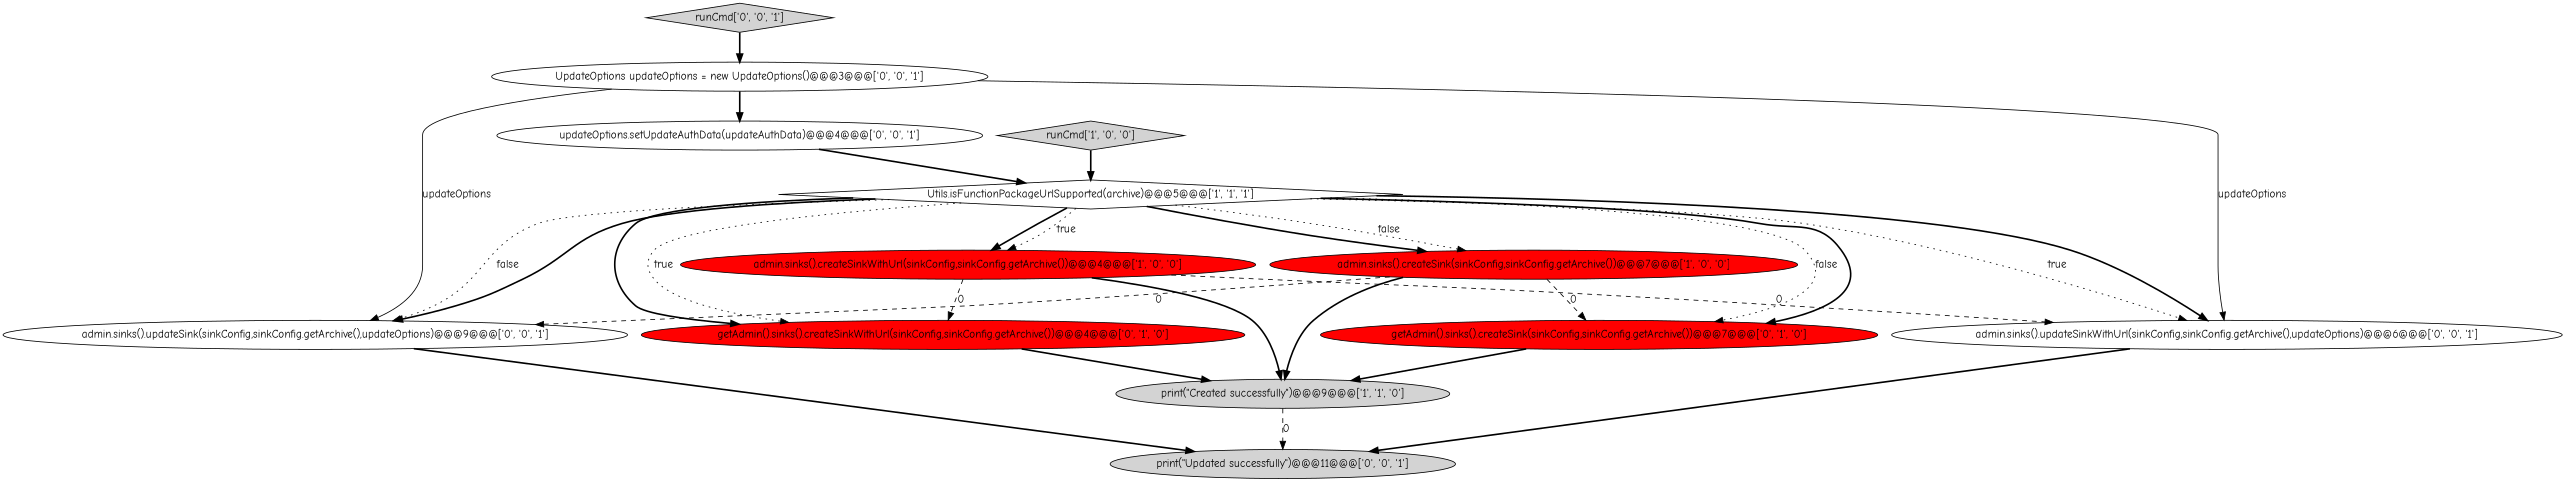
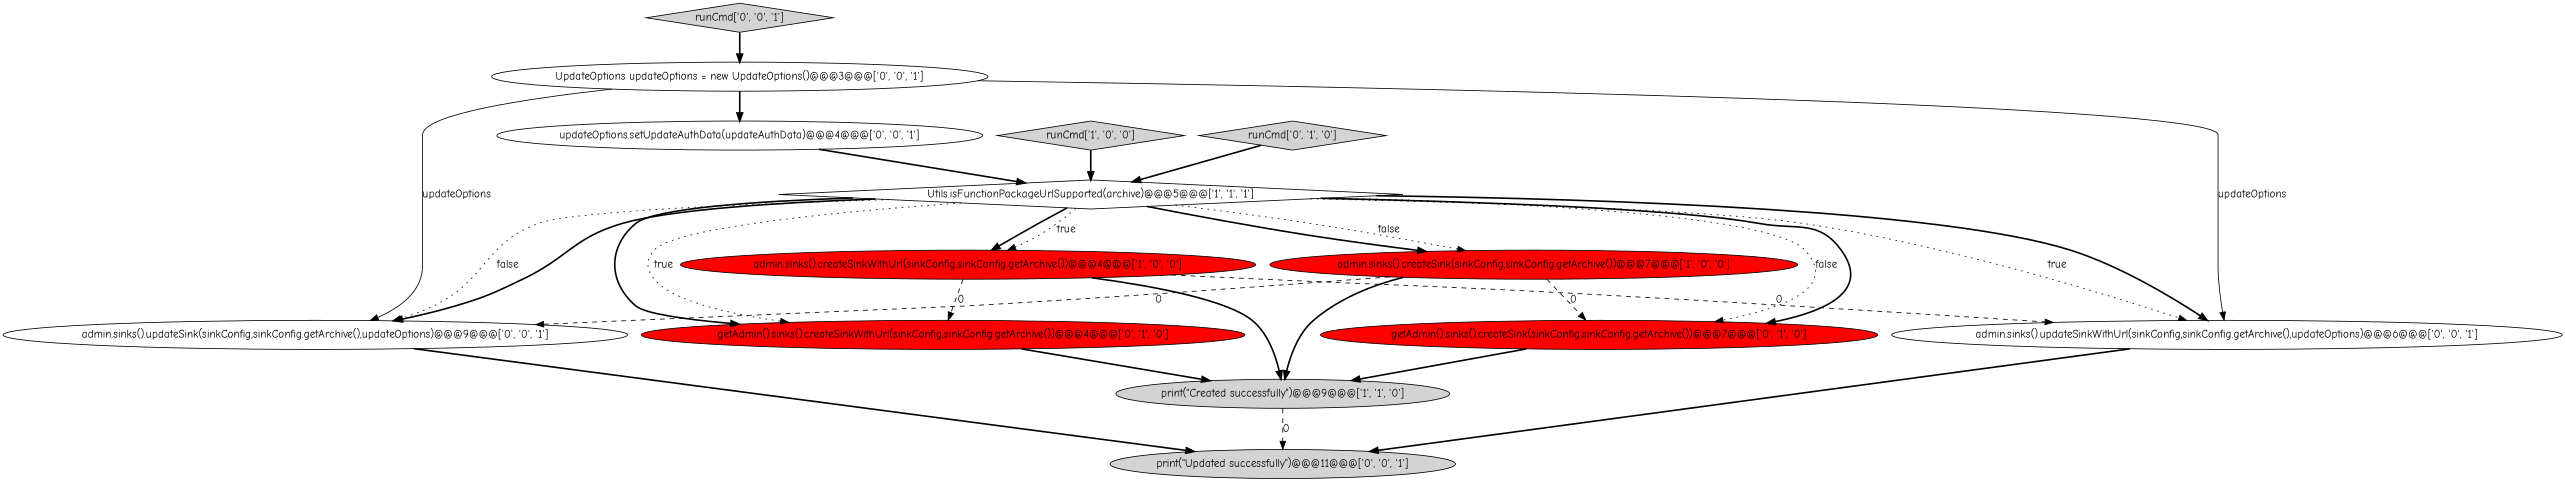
none -> (1292, 136)
